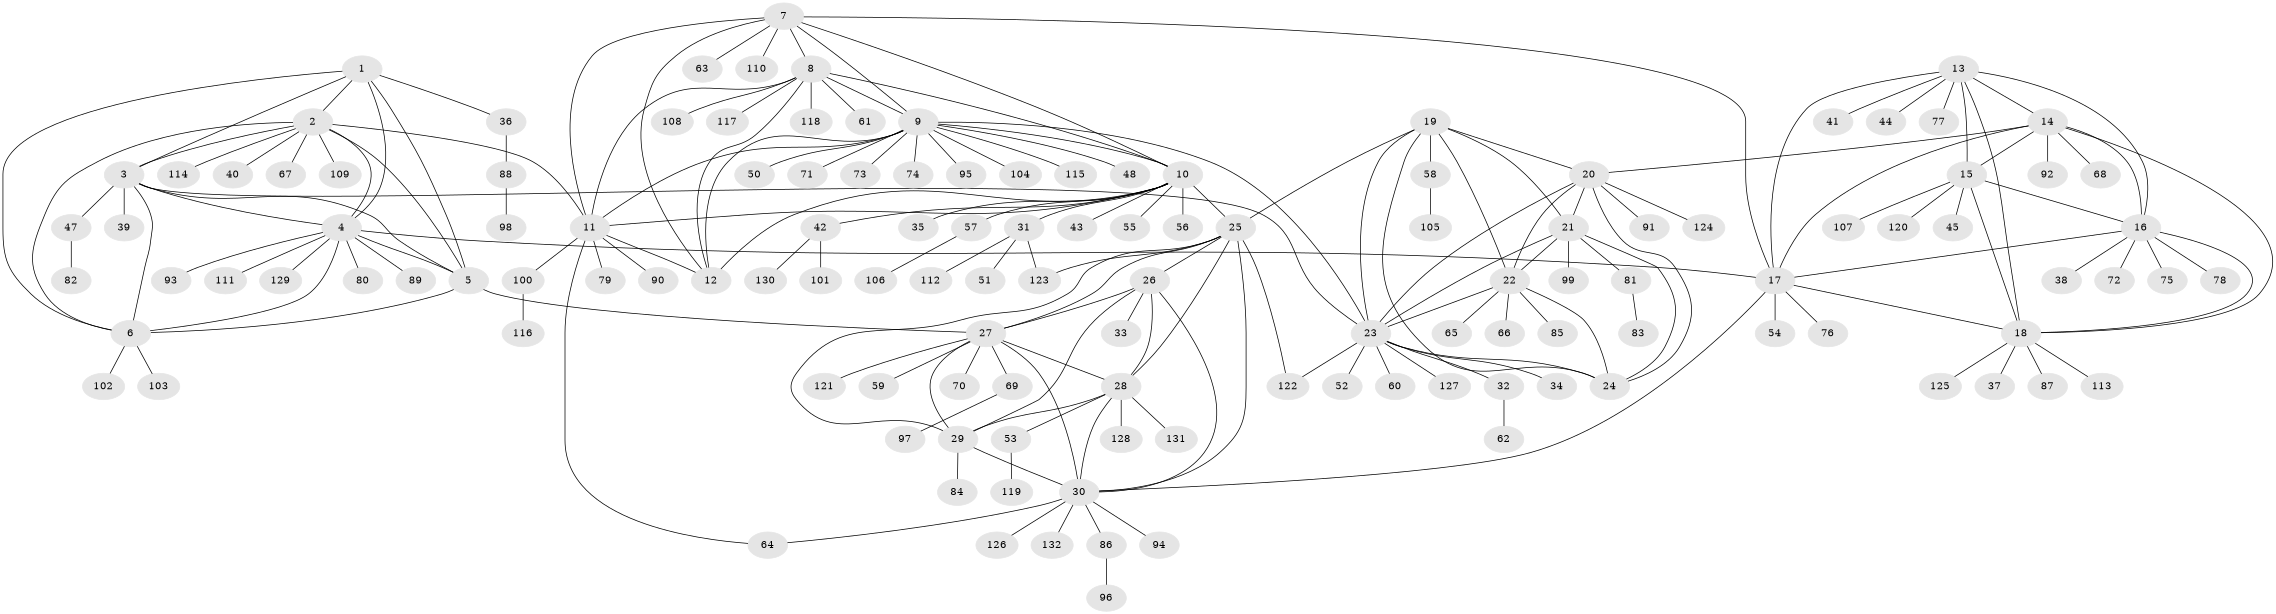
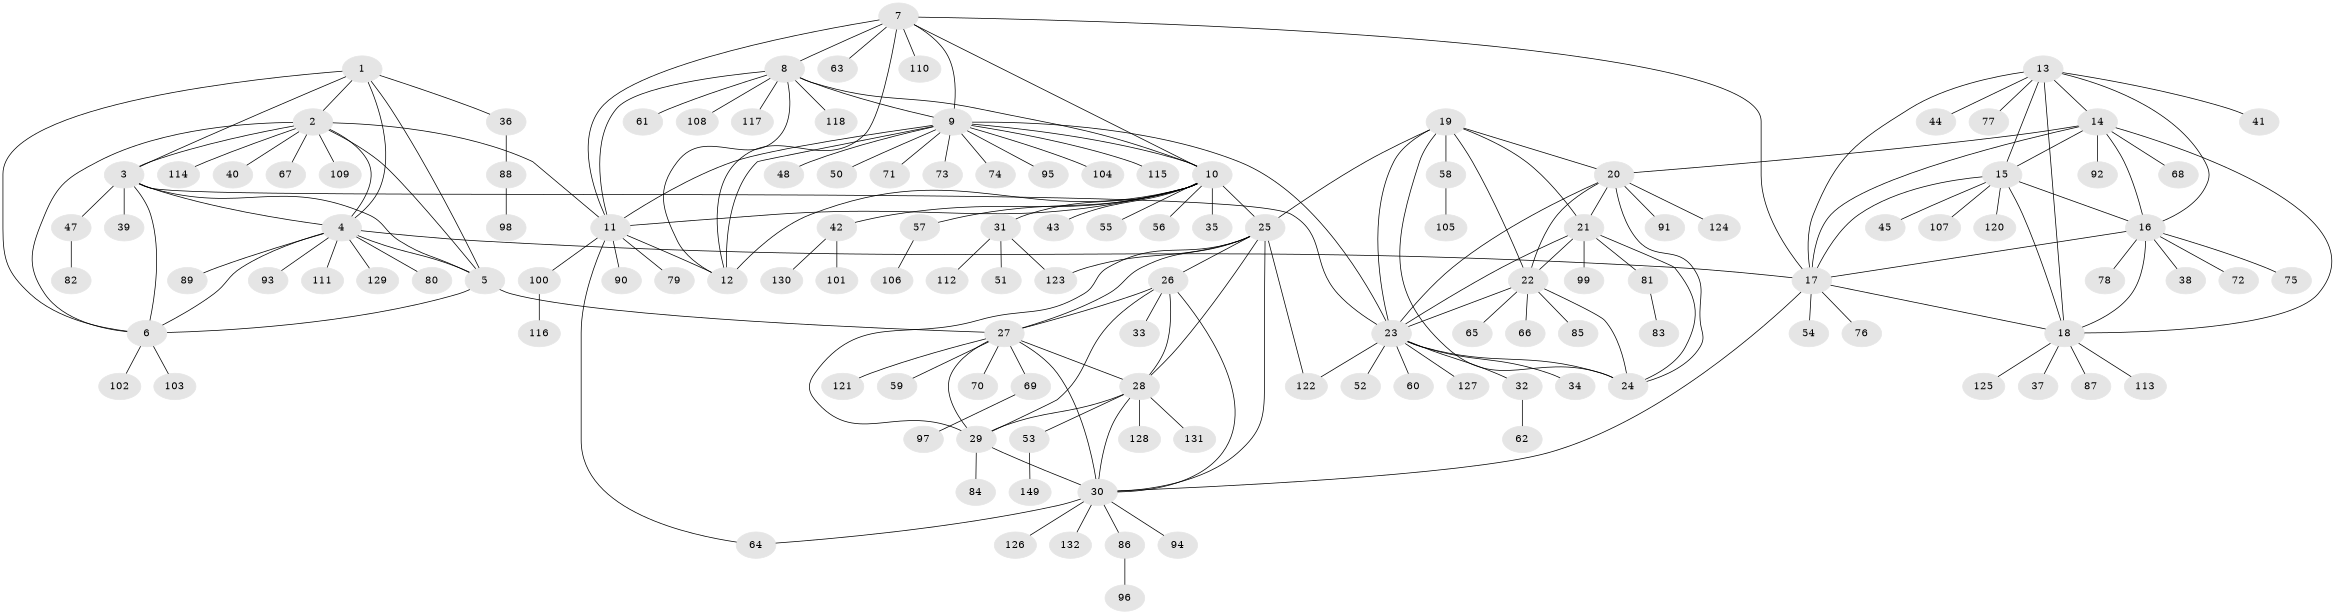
none -> (1886, 200)
(1012, 492) -> (1030, 492)
